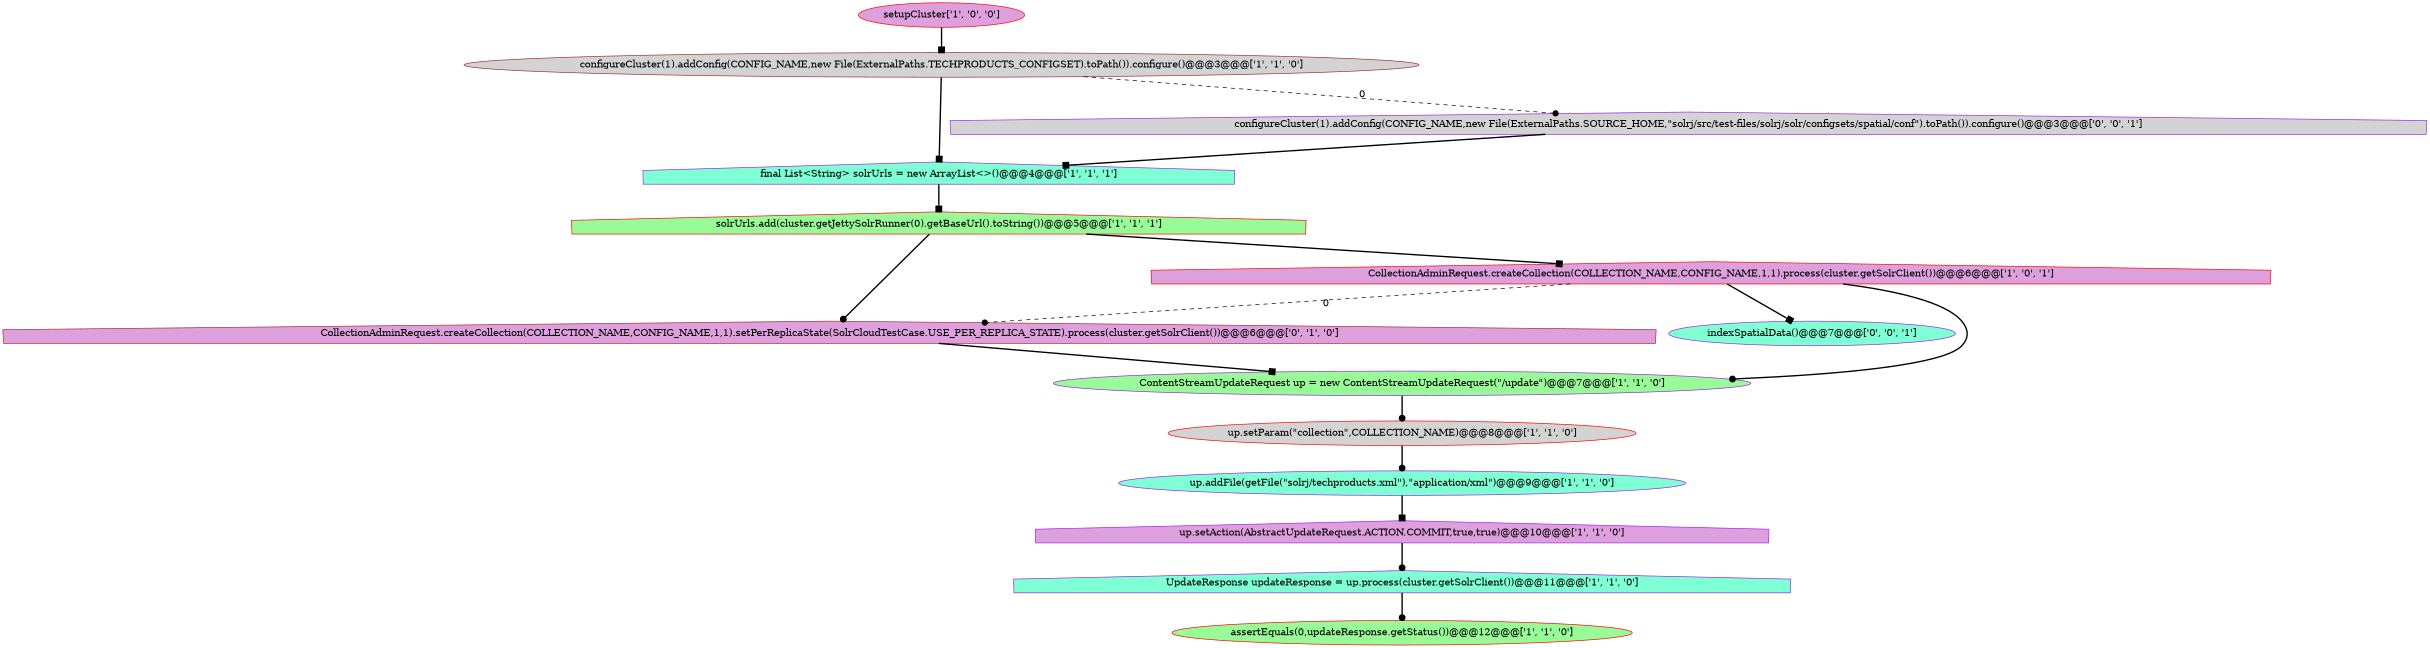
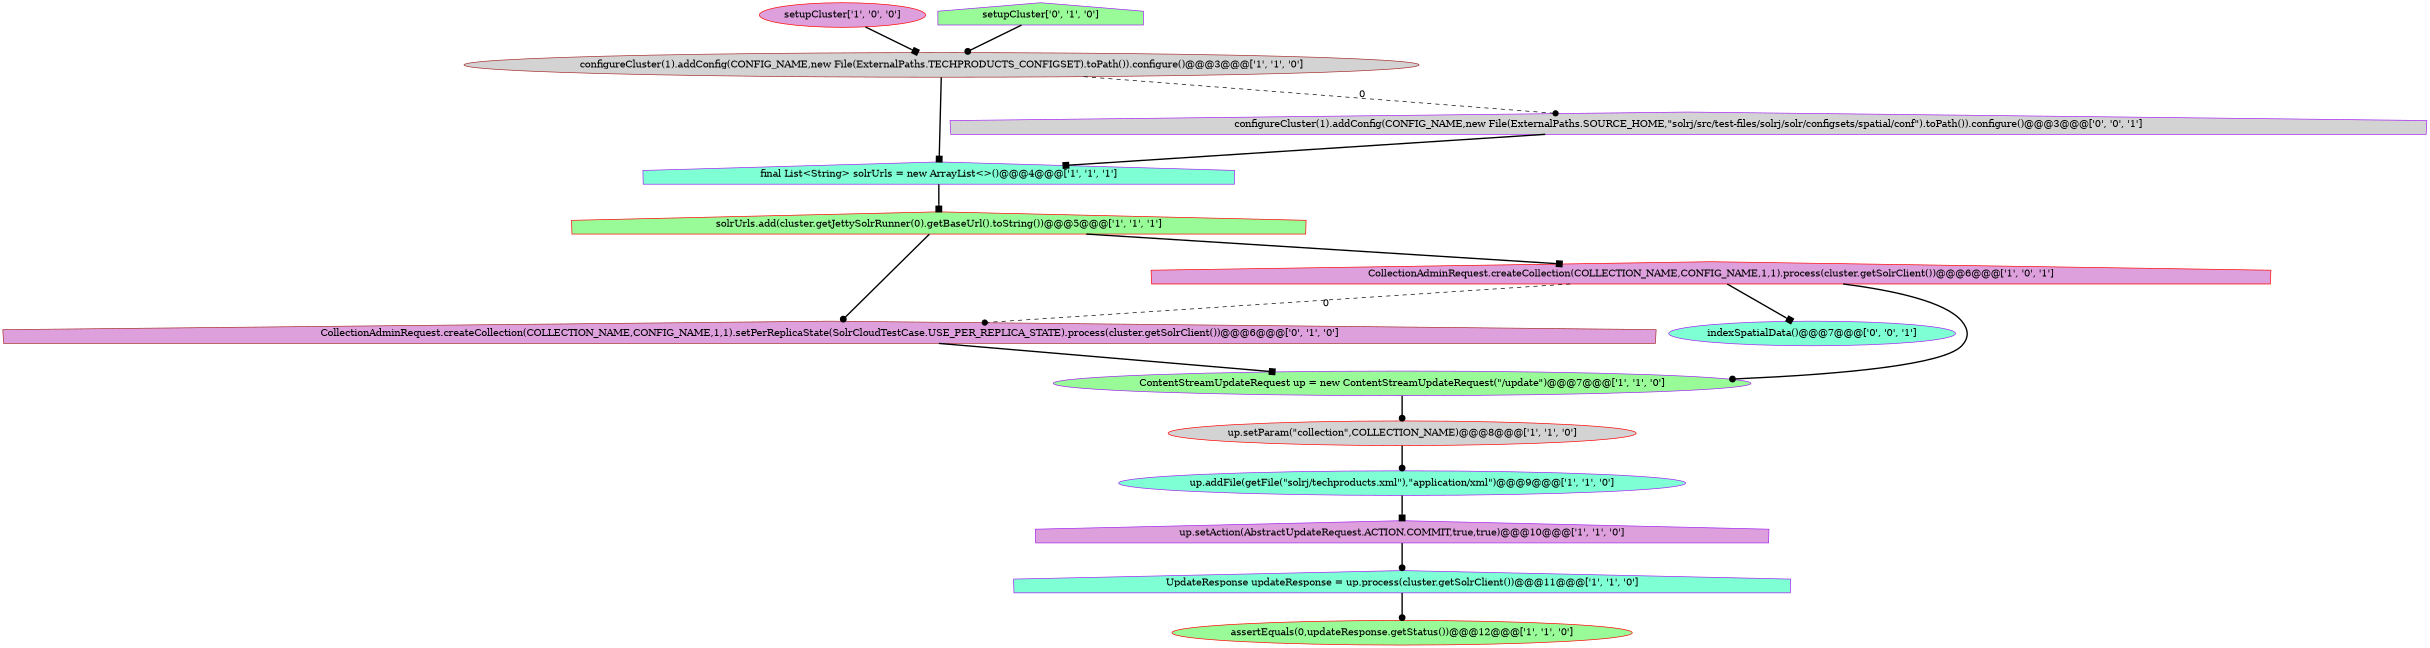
none -> (1041, 15)
